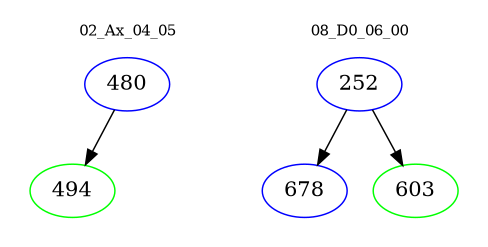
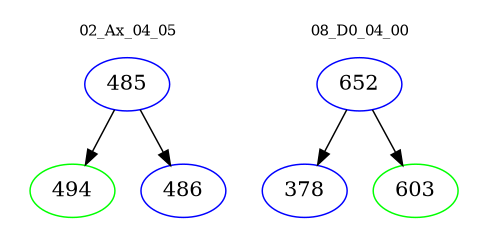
(360, 32) -> (360, 32)
(127, 84) -> (127, 84)
(359, 84) -> (359, 84)
none -> (183, 191)
(305, 191) -> (305, 191)
